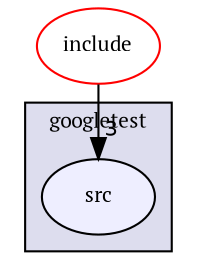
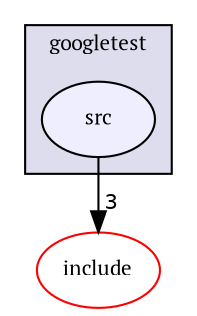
(98, 115) -> (98, 187)
